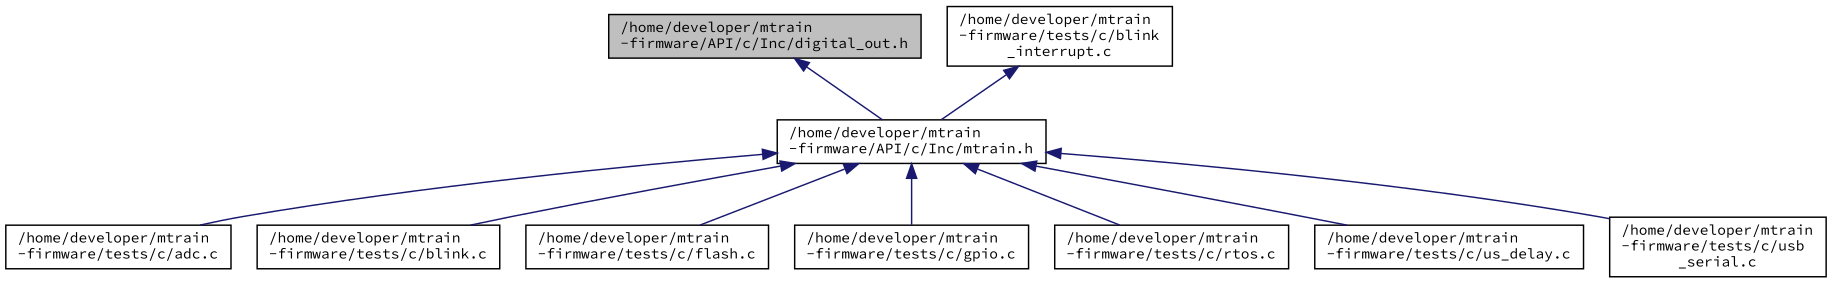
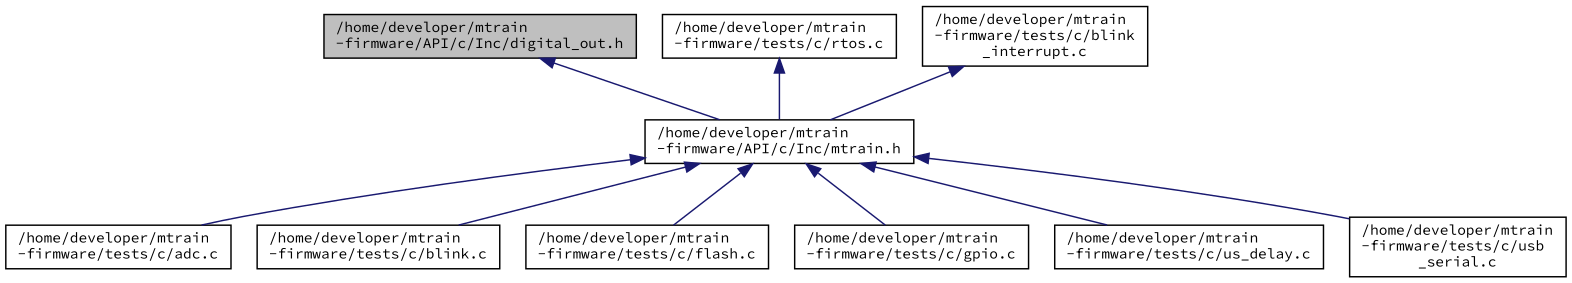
(1049, 197) -> (779, 96)
